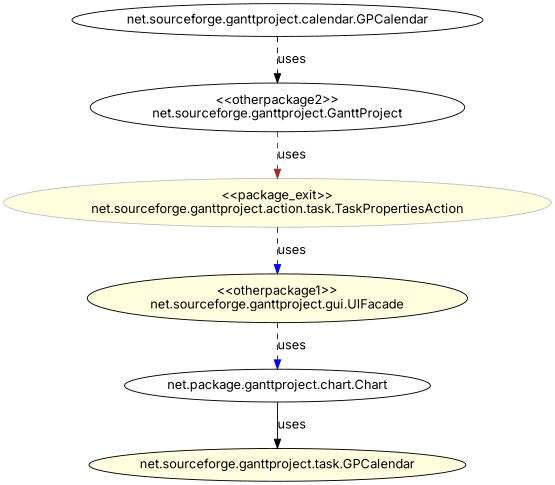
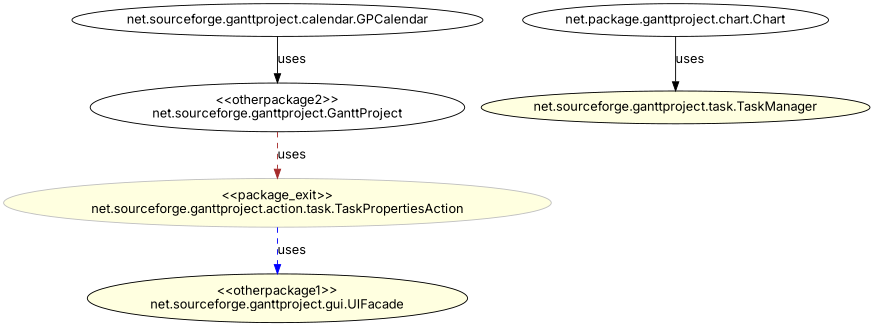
(277, 55) -> (277, 55)
(277, 341) -> none
(277, 465) -> (676, 107)
